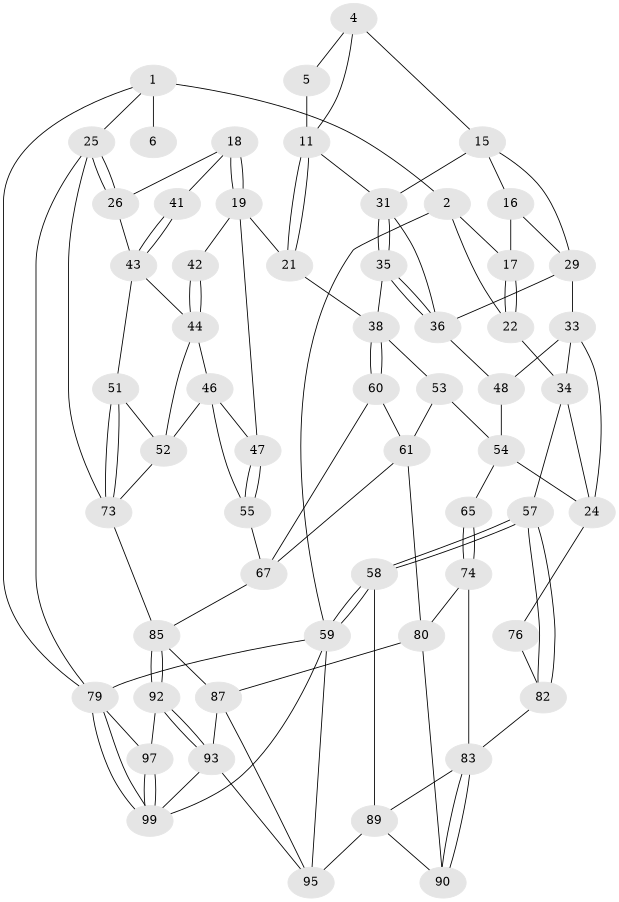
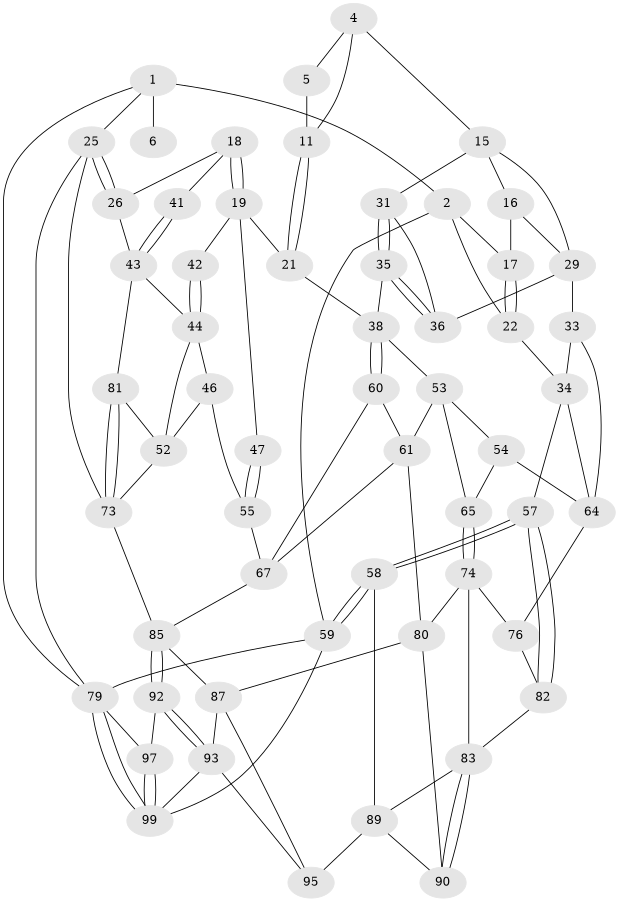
(345, 173) -> none
(116, 389) -> (116, 389)
(501, 389) -> none
(234, 420) -> none
none -> (454, 451)
(592, 512) -> (592, 512)
none -> (492, 605)
(319, 759) -> none
